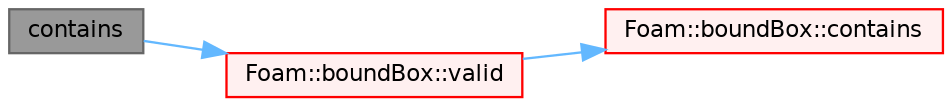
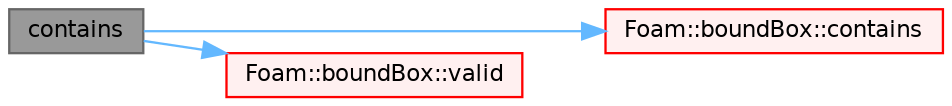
(552, 56) -> (363, 31)
